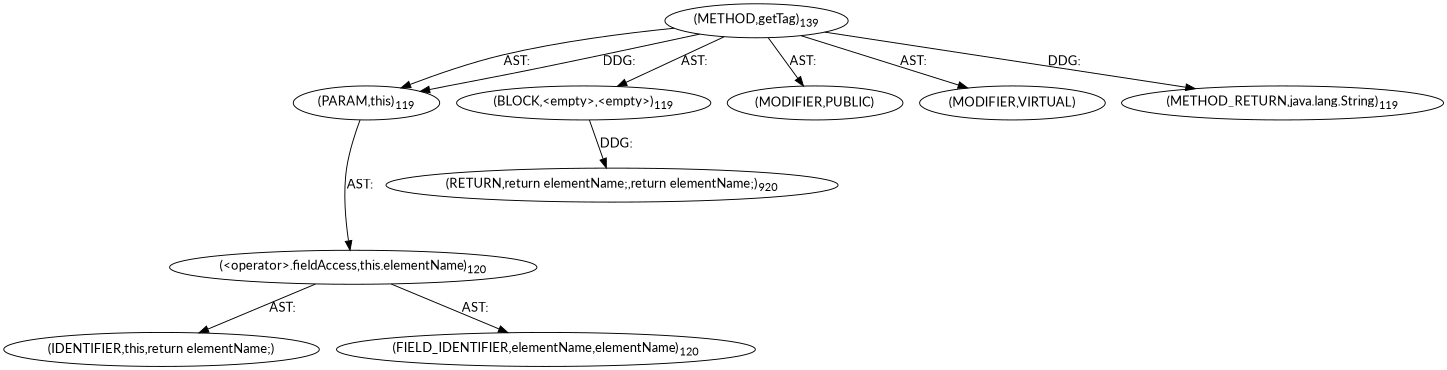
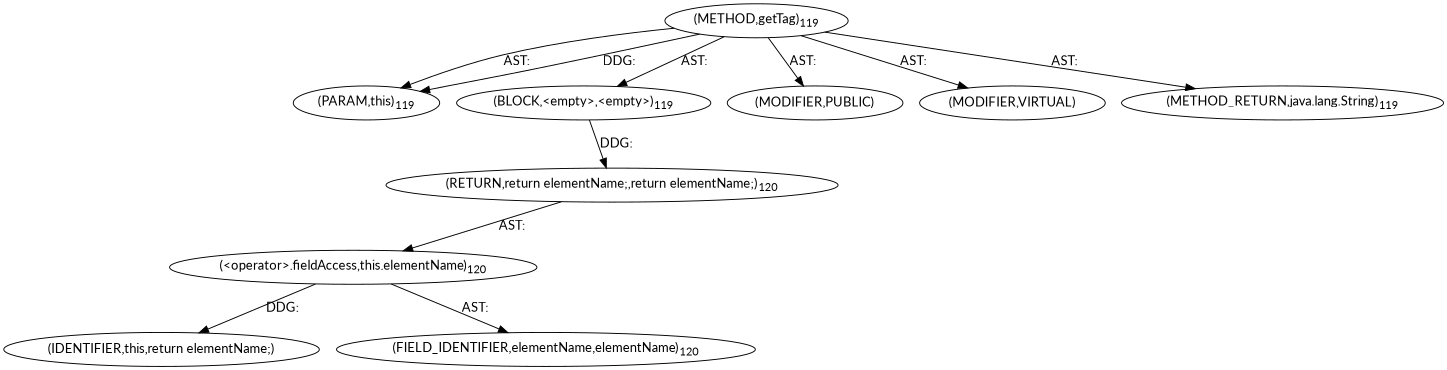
(809, 19) -> (809, 19)
(1067, 62) -> (1067, 62)
(345, 179) -> (487, 225)
(768, 184) -> (768, 184)
(285, 308) -> (285, 308)
